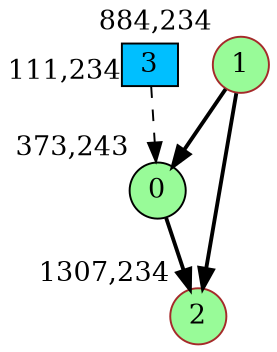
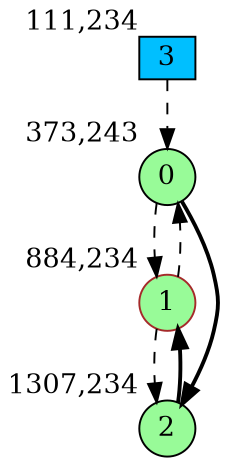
(205, 120) -> (180, 250)
(221, 181) -> (154, 356)
none -> (154, 230)
(198, 316) -> (167, 429)
none -> (180, 375)
